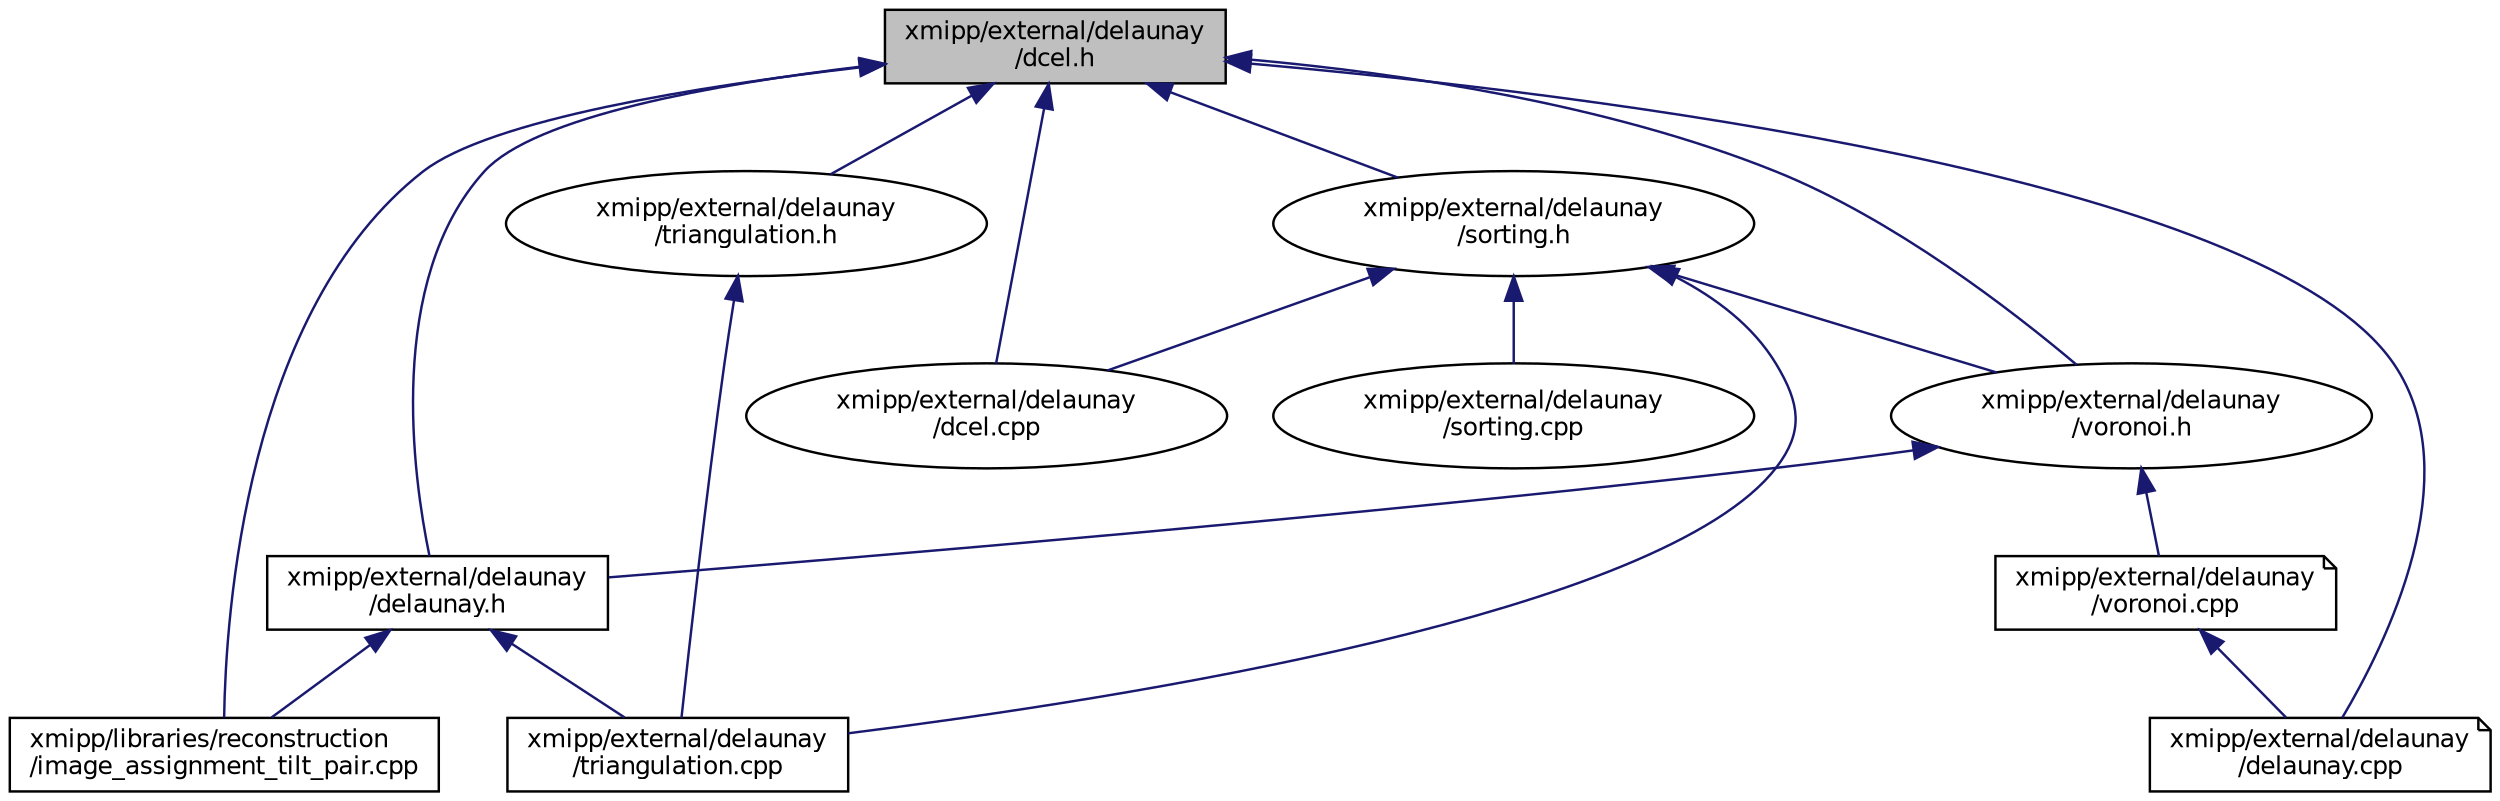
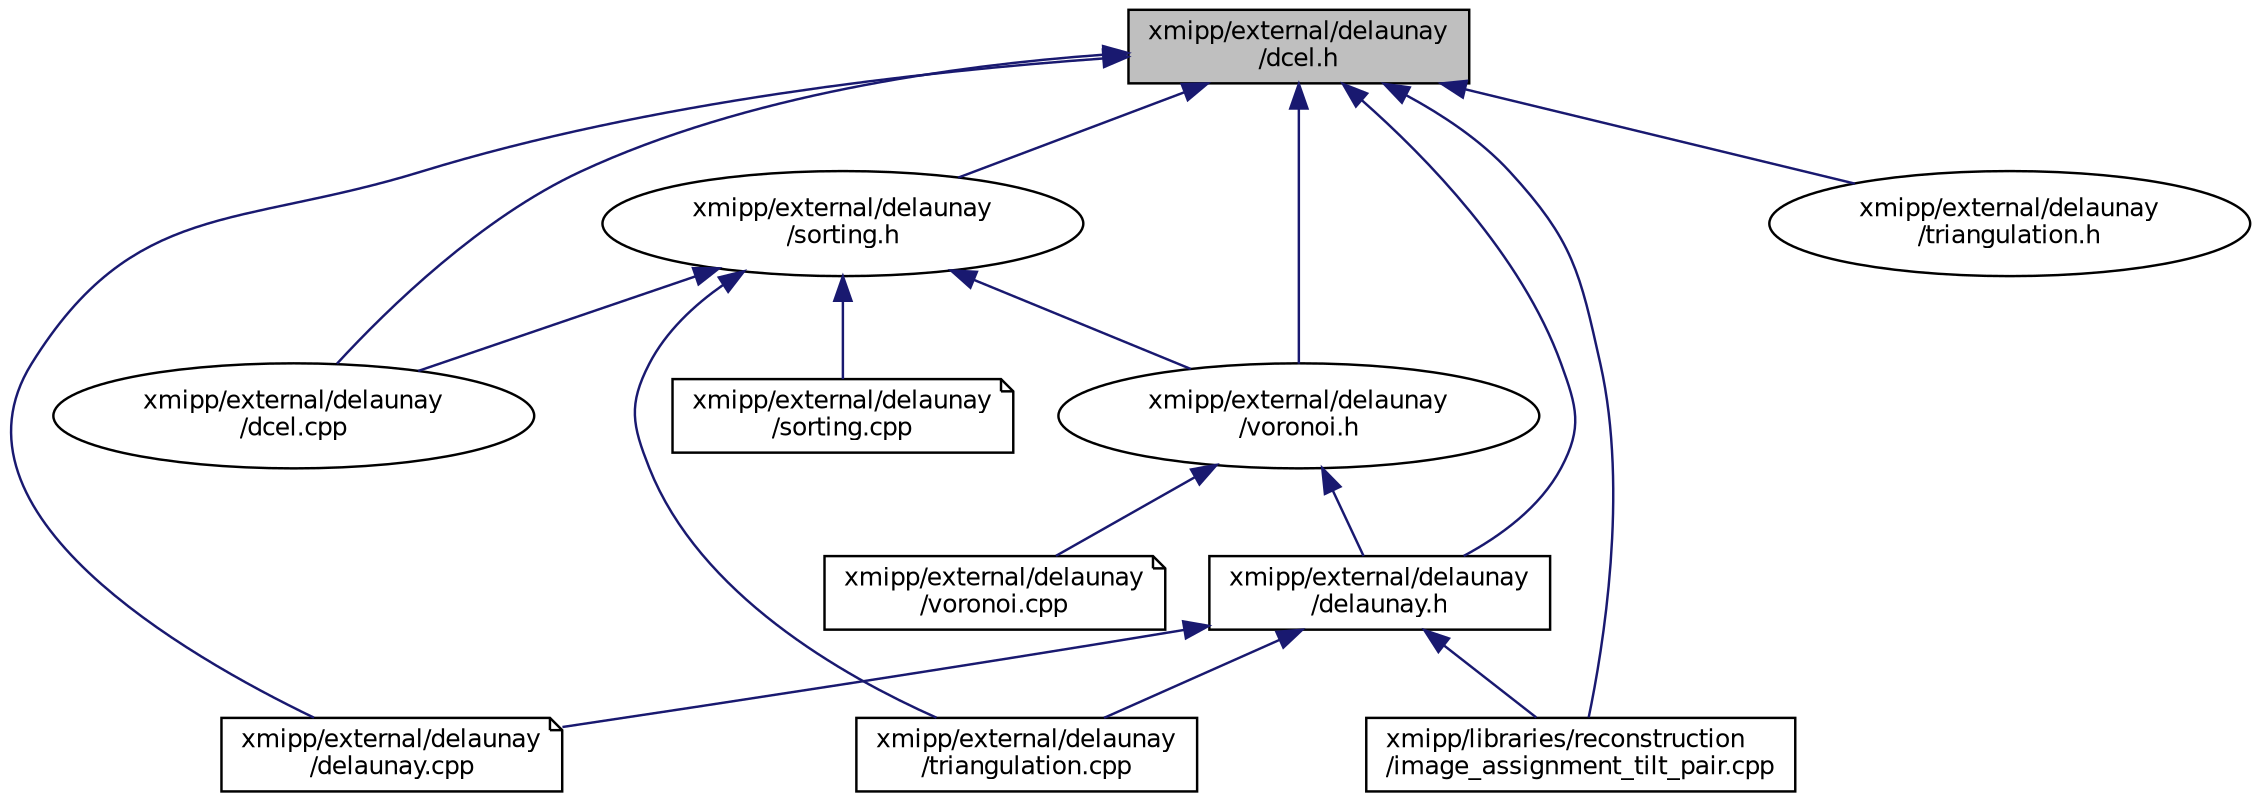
(1514, 416) -> (843, 416)
(706, 509) -> none
(2252, 683) -> (889, 677)
